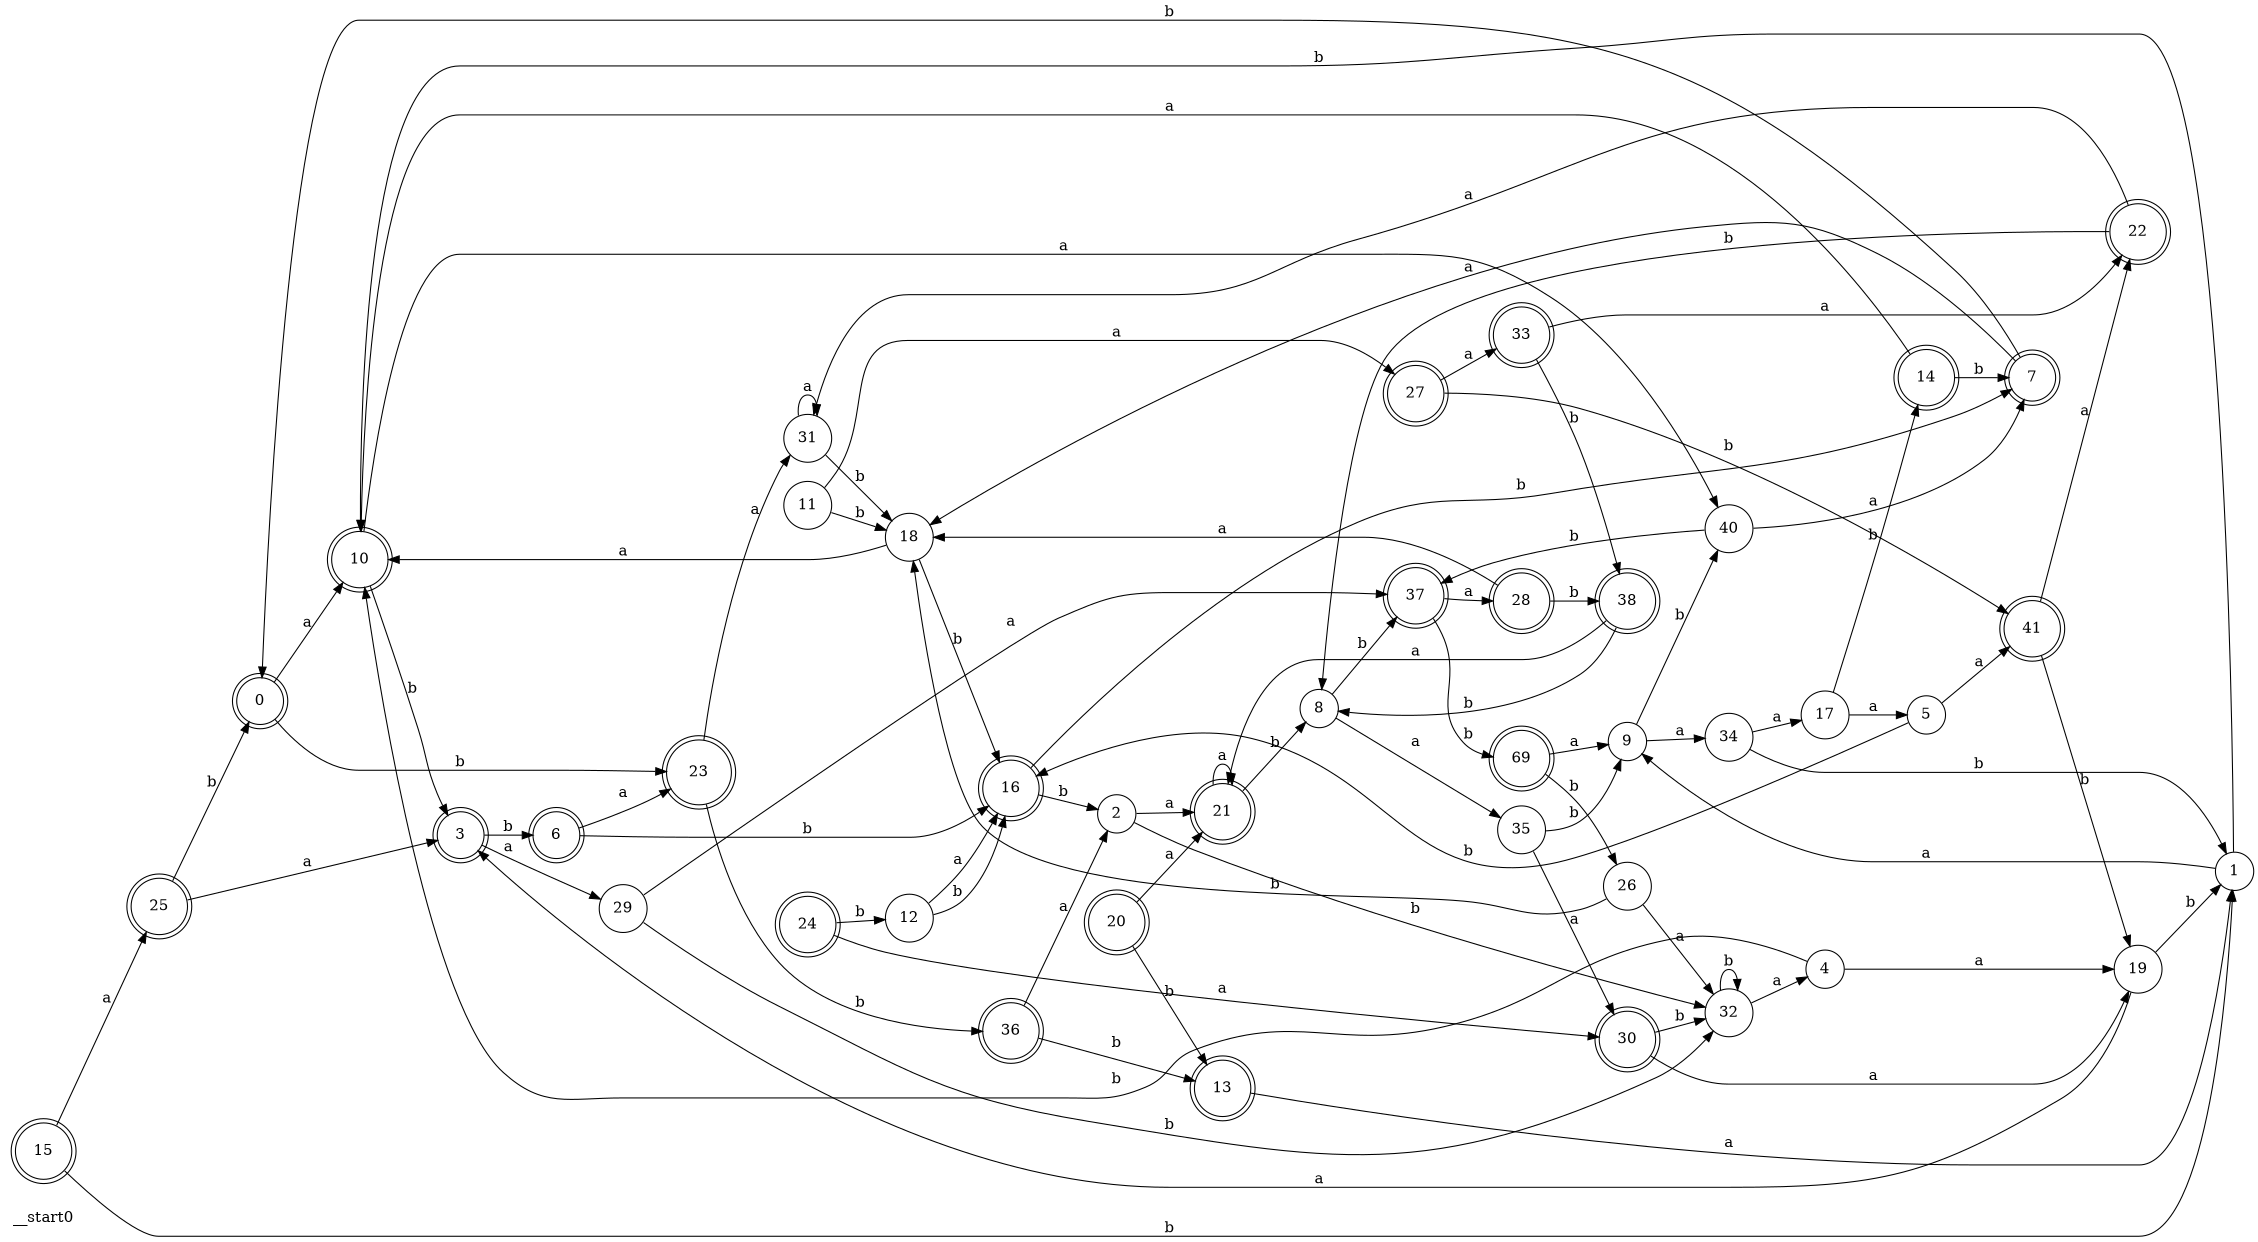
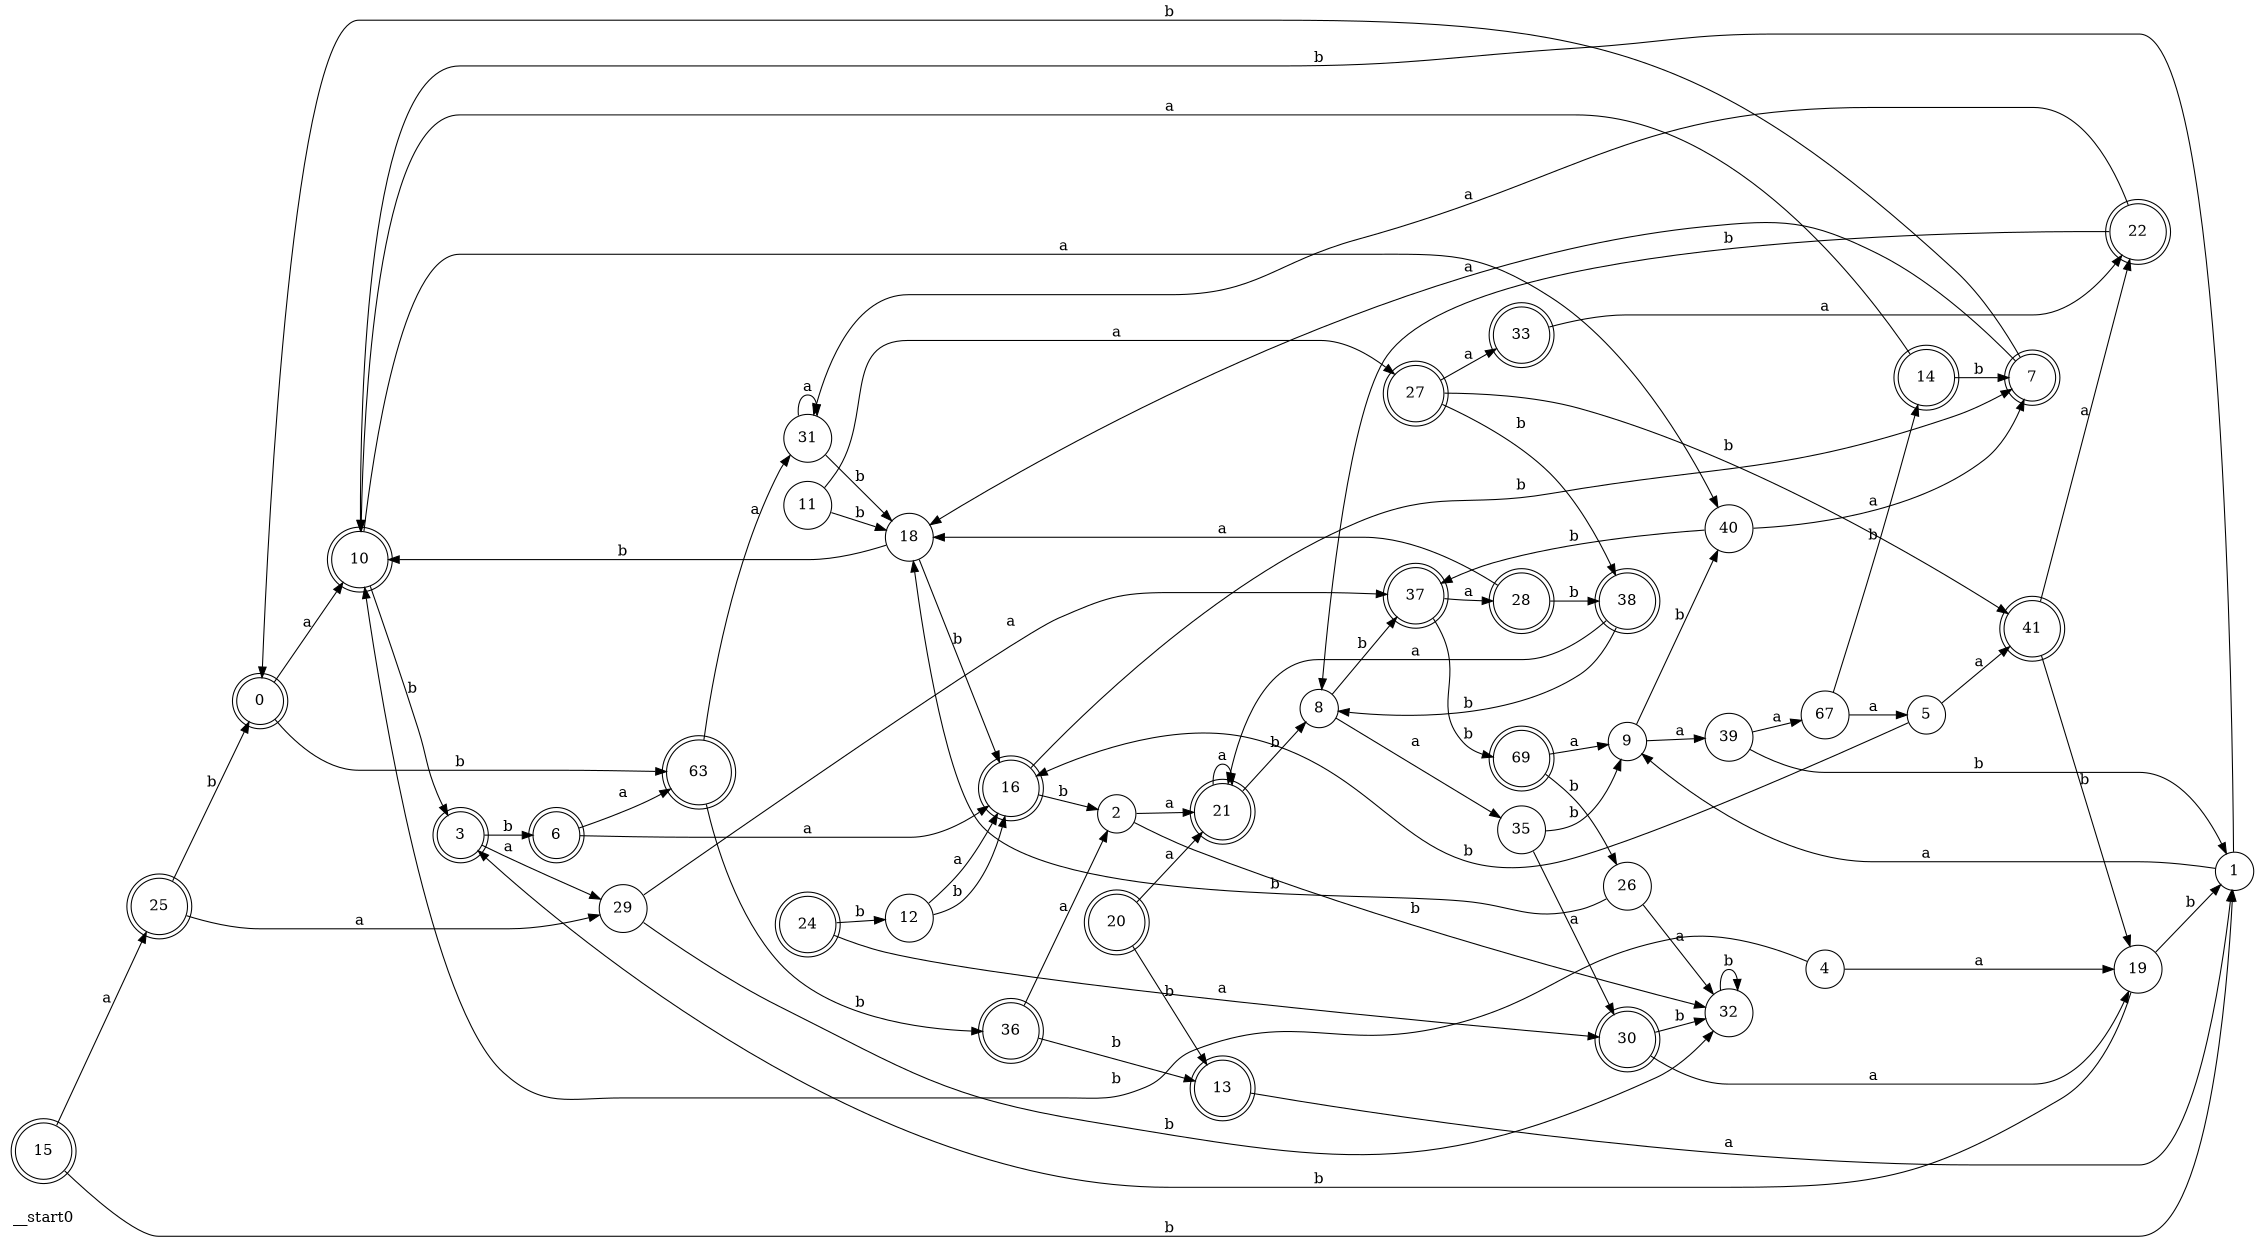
(1584, 459) -> (1544, 467)
(623, 552) -> (623, 552)
(1825, 715) -> (1825, 715)
(1729, 737) -> (1729, 737)
(699, 772) -> (699, 772)
(808, 829) -> (808, 829)
(307, 871) -> (387, 929)
(1774, 992) -> none
(1319, 1179) -> (1319, 1179)
